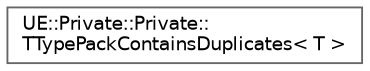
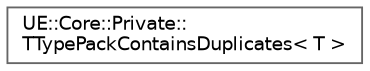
(185, 35) -> (185, 35)
